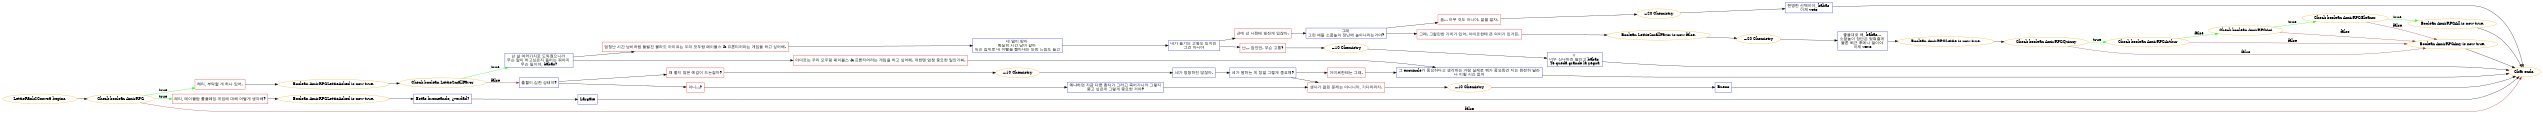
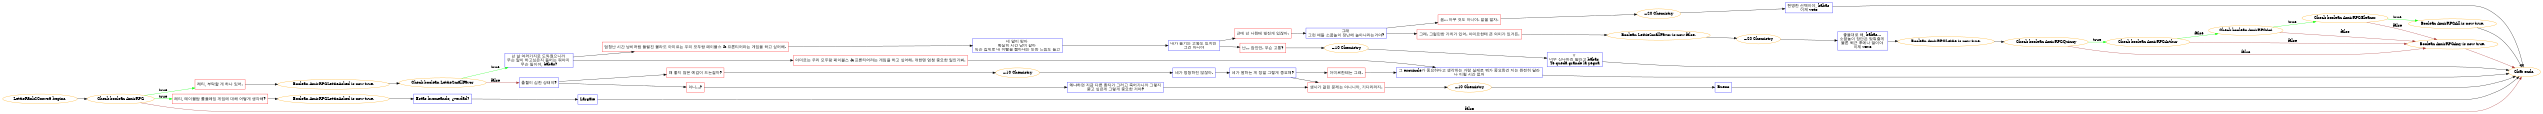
(2489, 58) -> (2489, 58)
